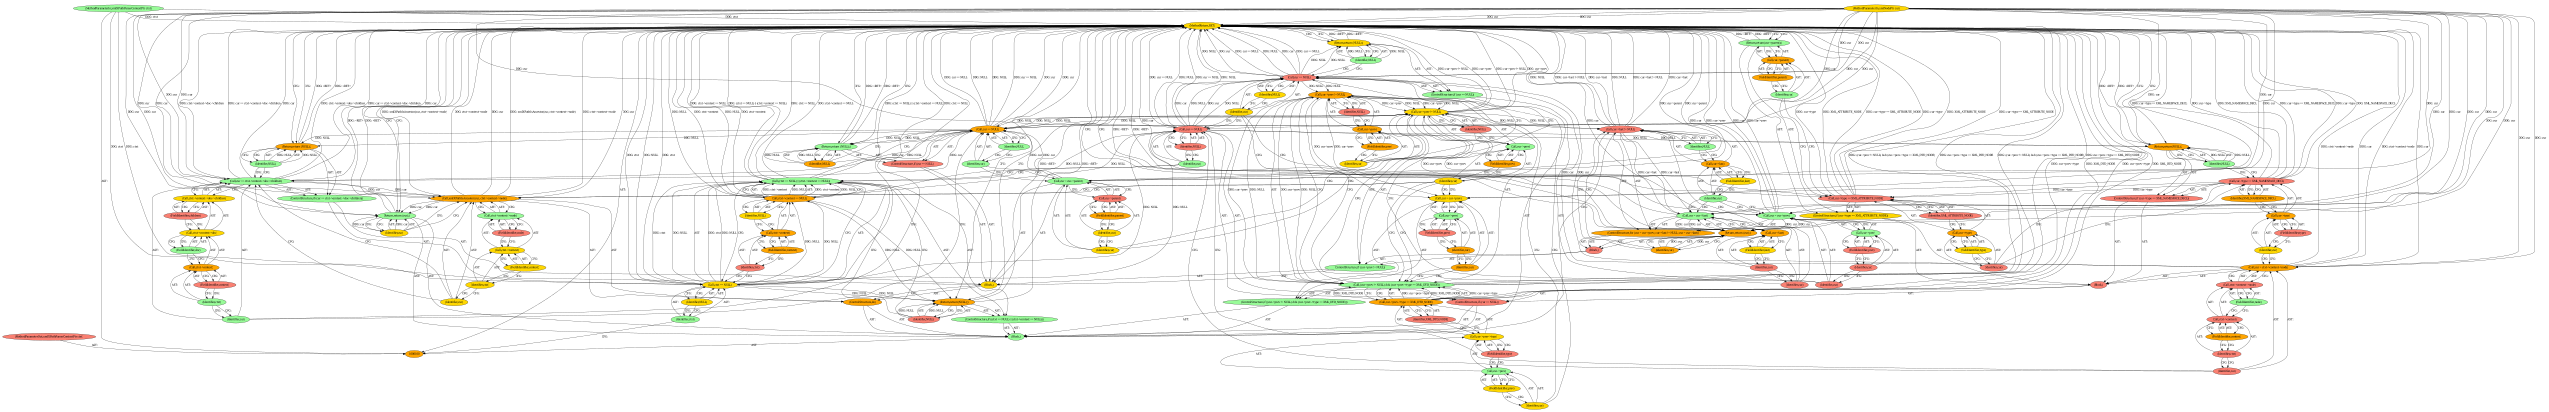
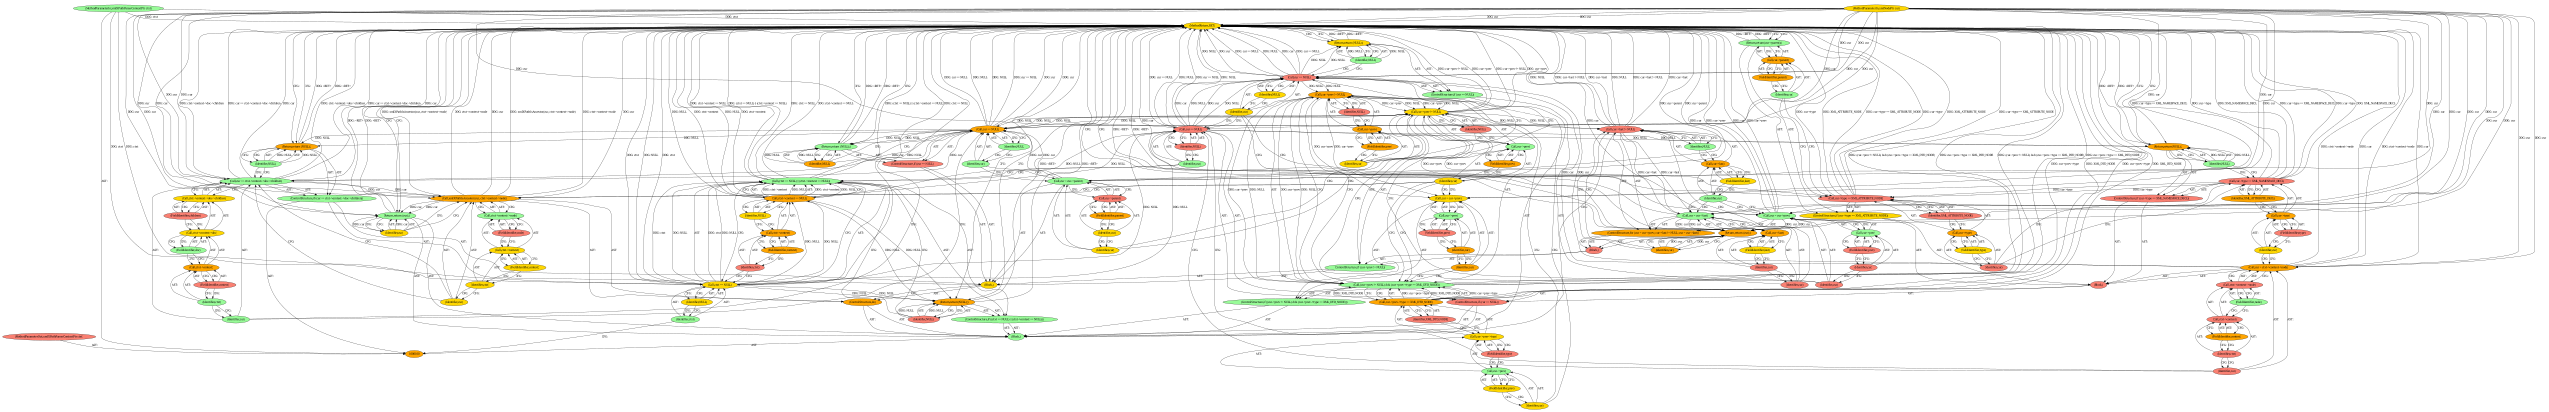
(639, 51) -> (283, 306)
(2253, 199) -> (2253, 199)
